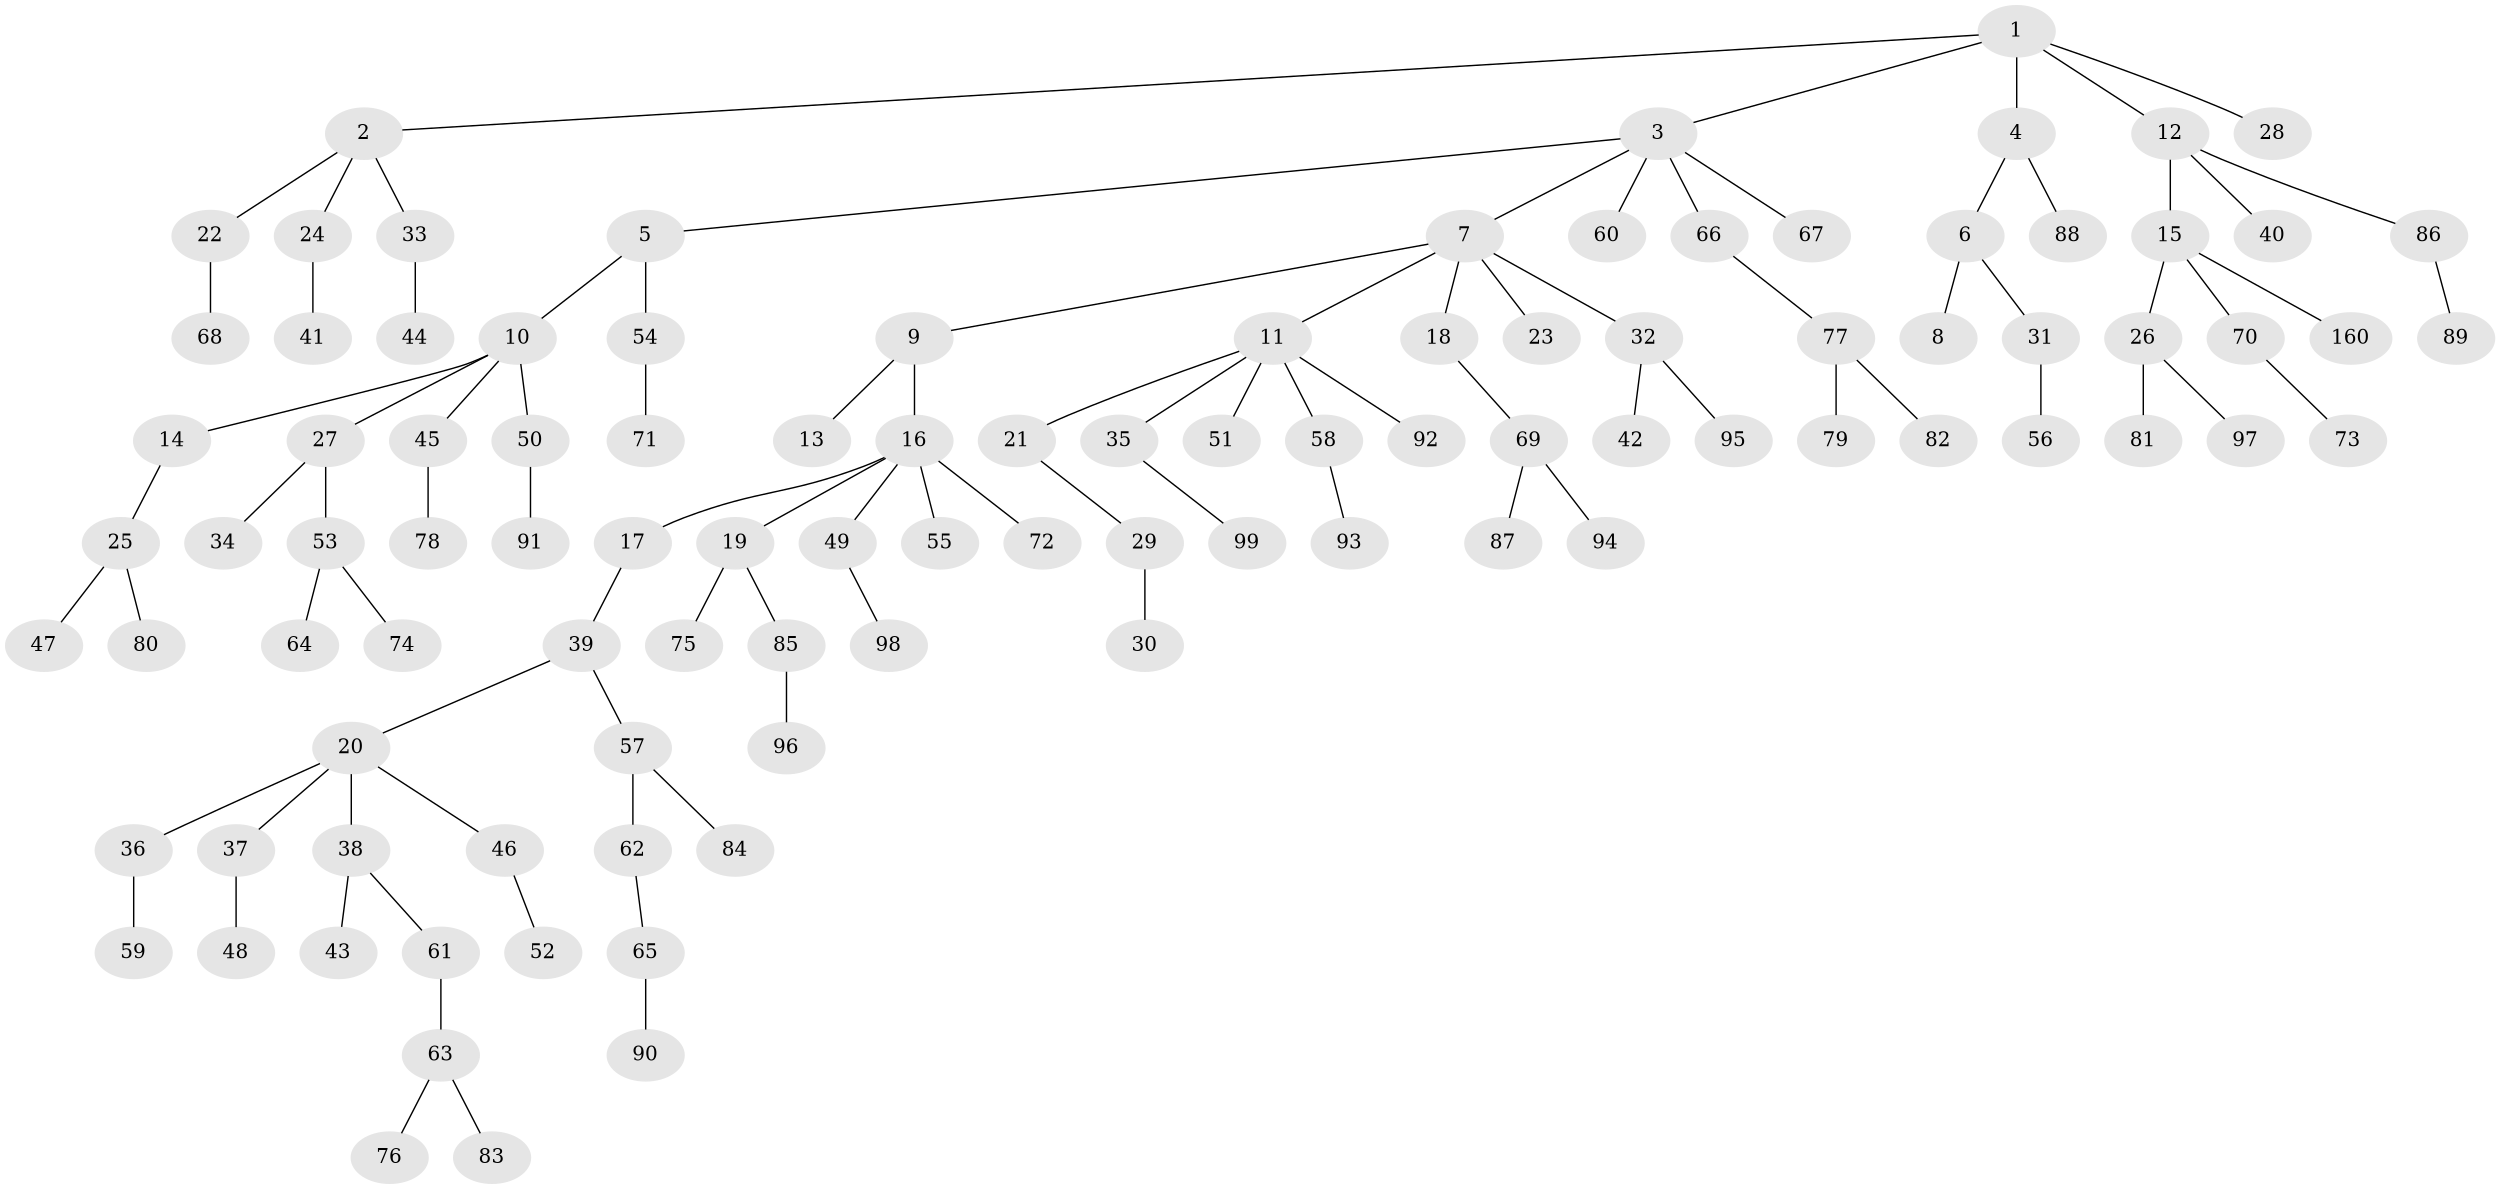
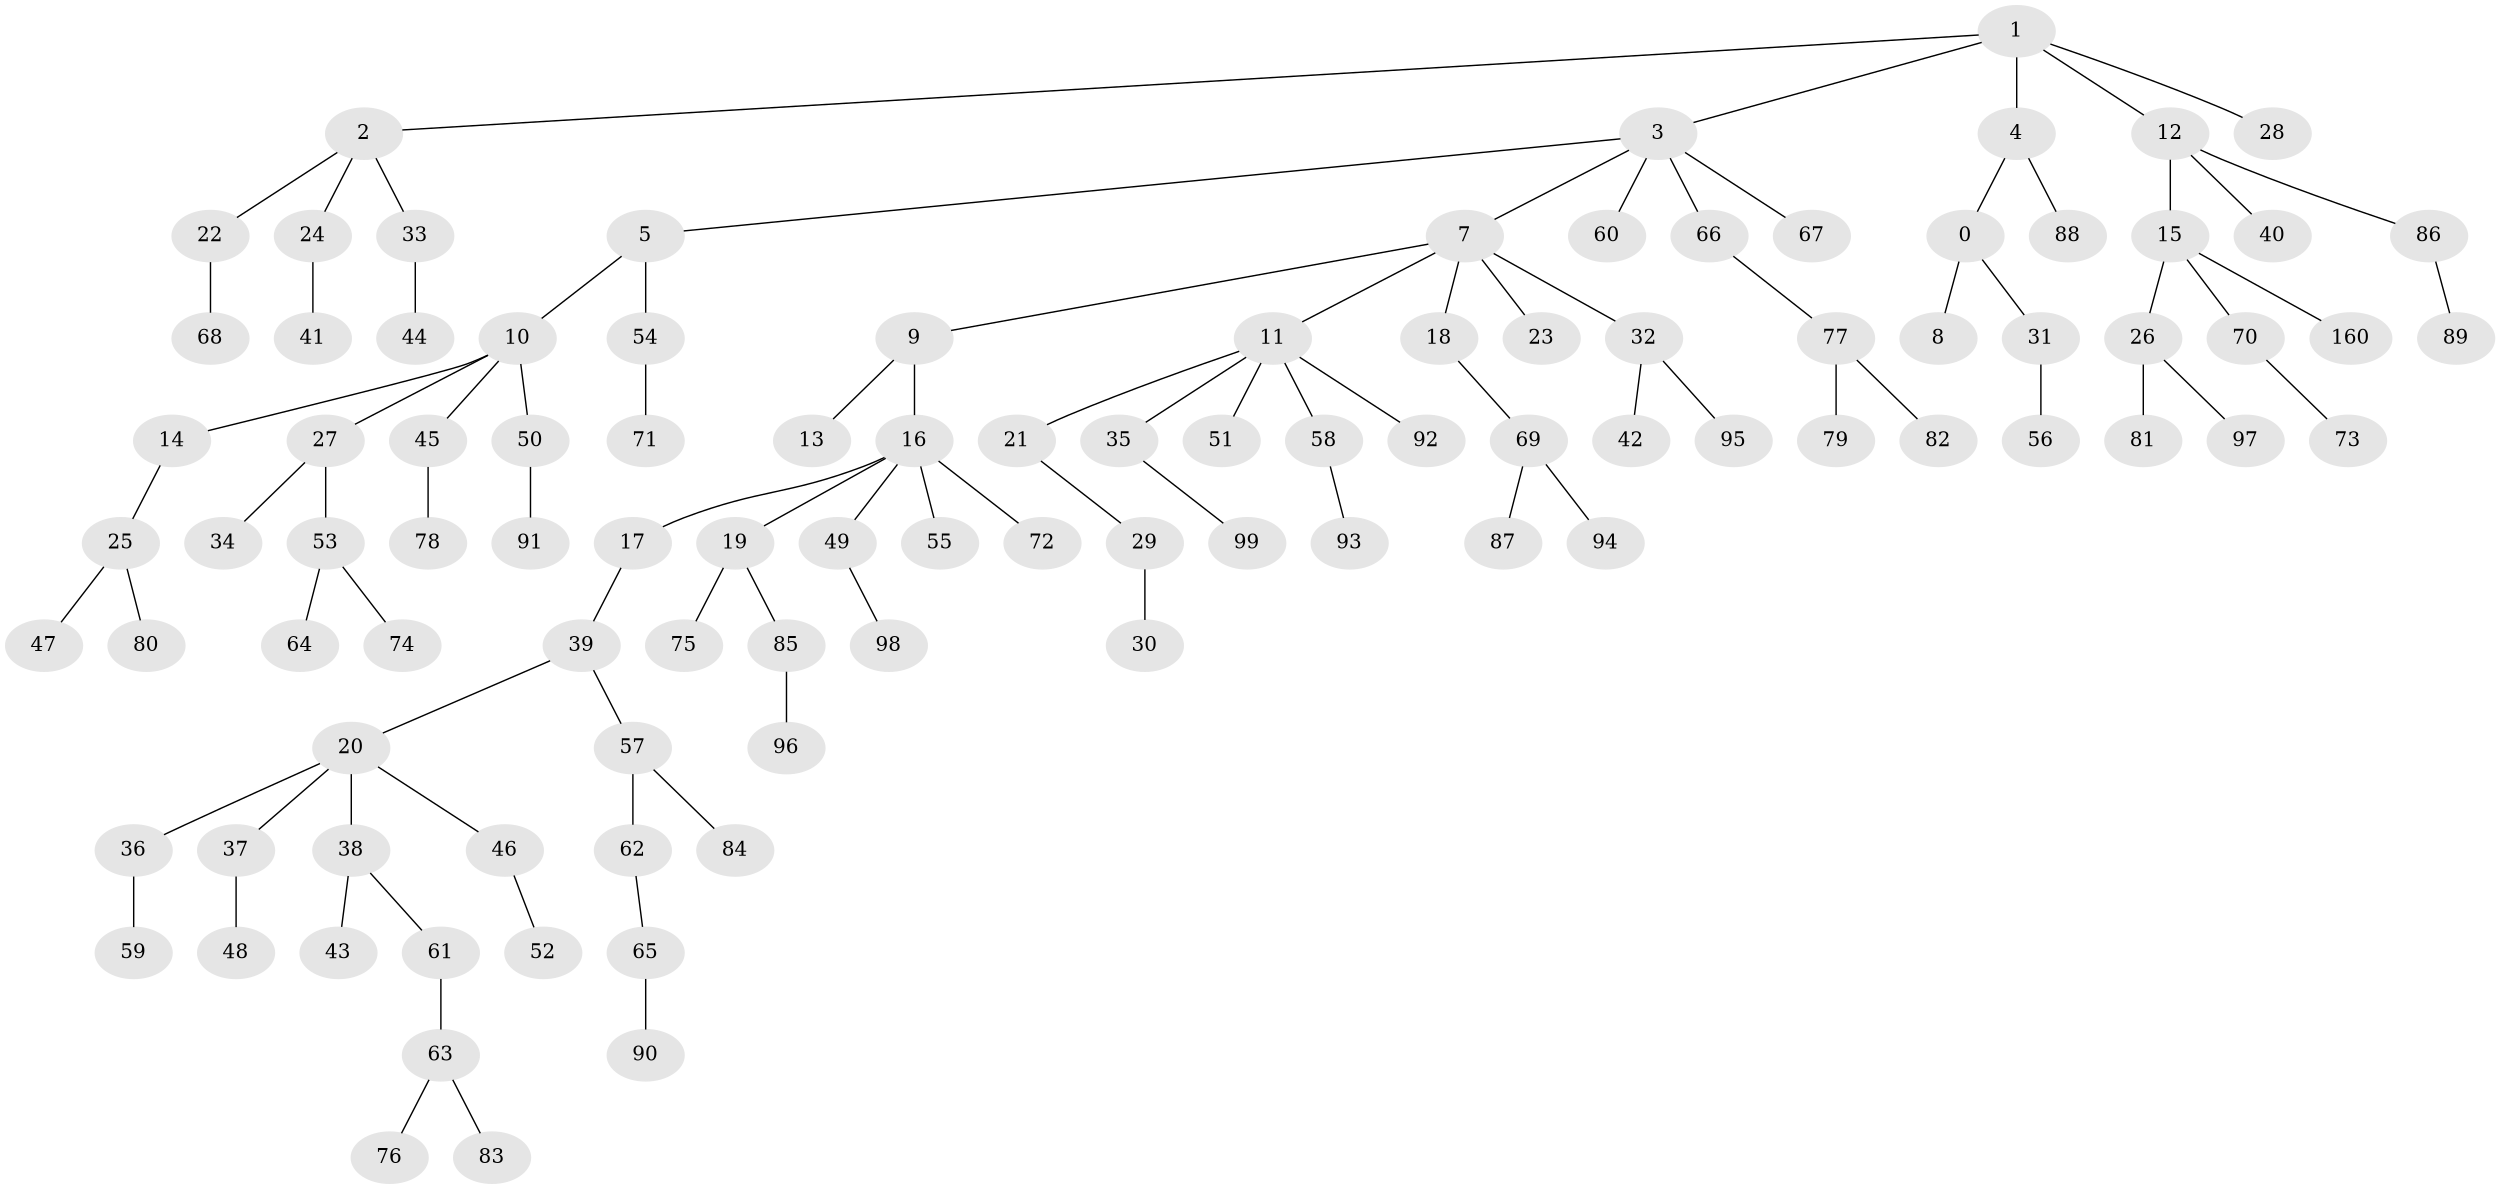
(1966, 236) -> (1966, 236)
